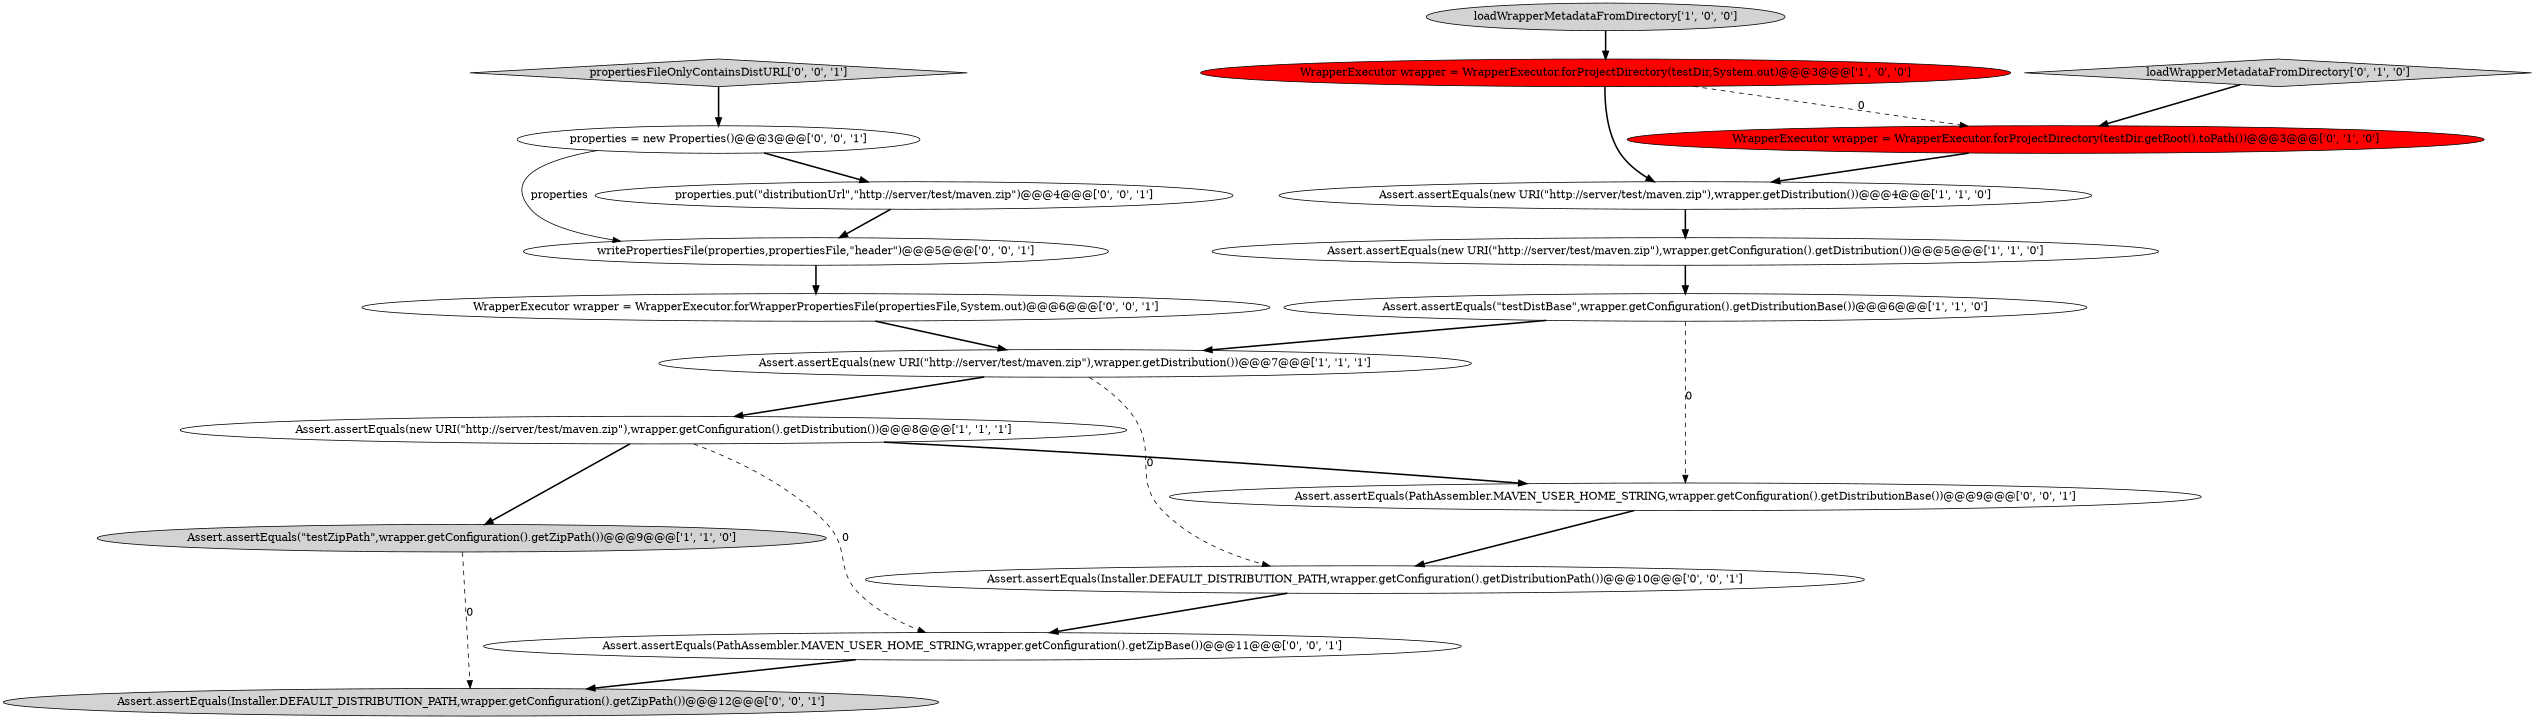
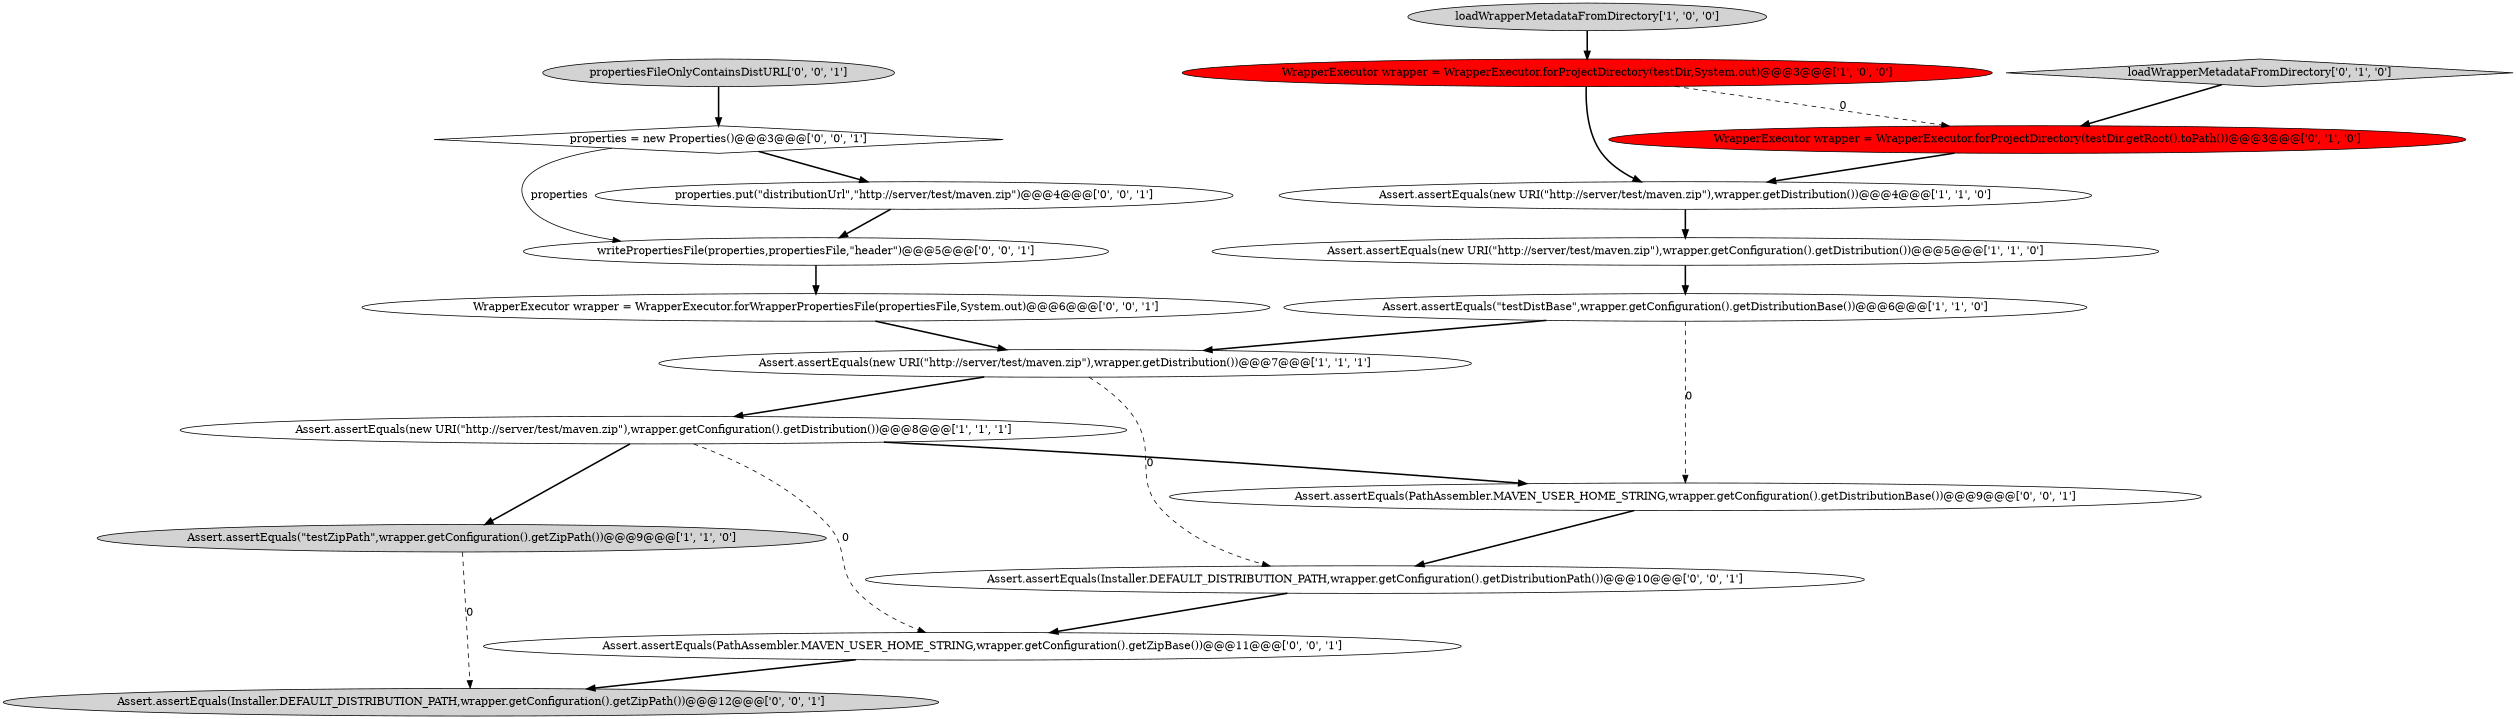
(719, 73) -> (719, 73)
(719, 140) -> (719, 140)
